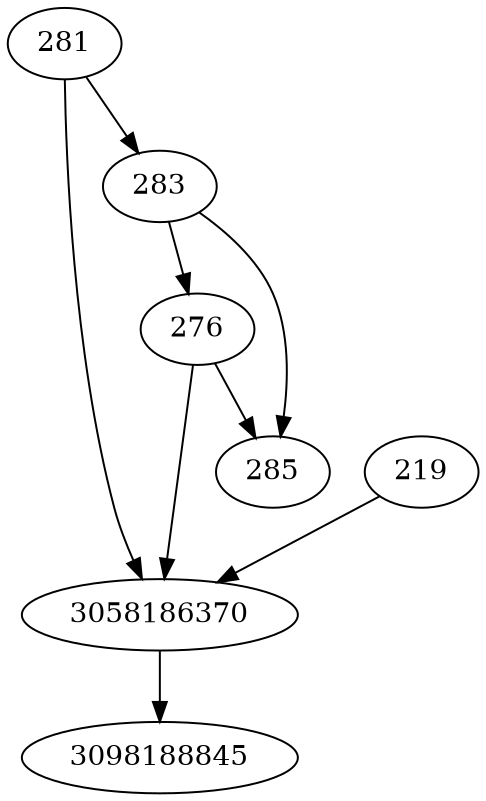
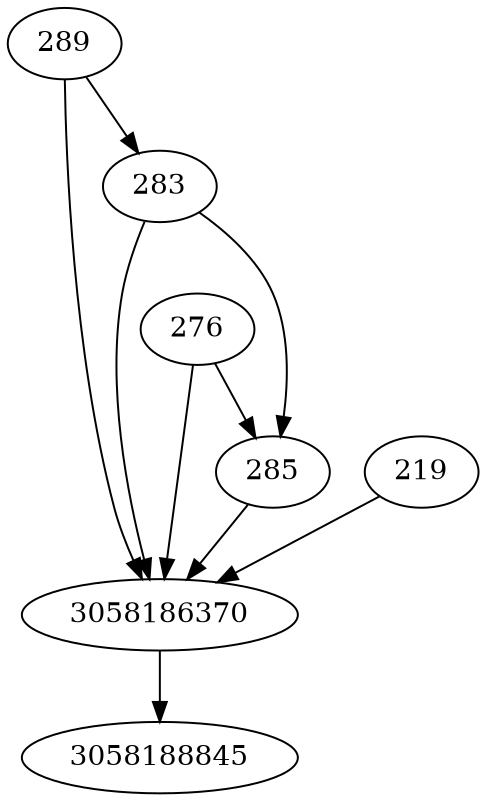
(65, 44) -> (65, 44)
(176, 248) -> (117, 390)
none -> (224, 534)
(160, 758) -> (160, 758)
